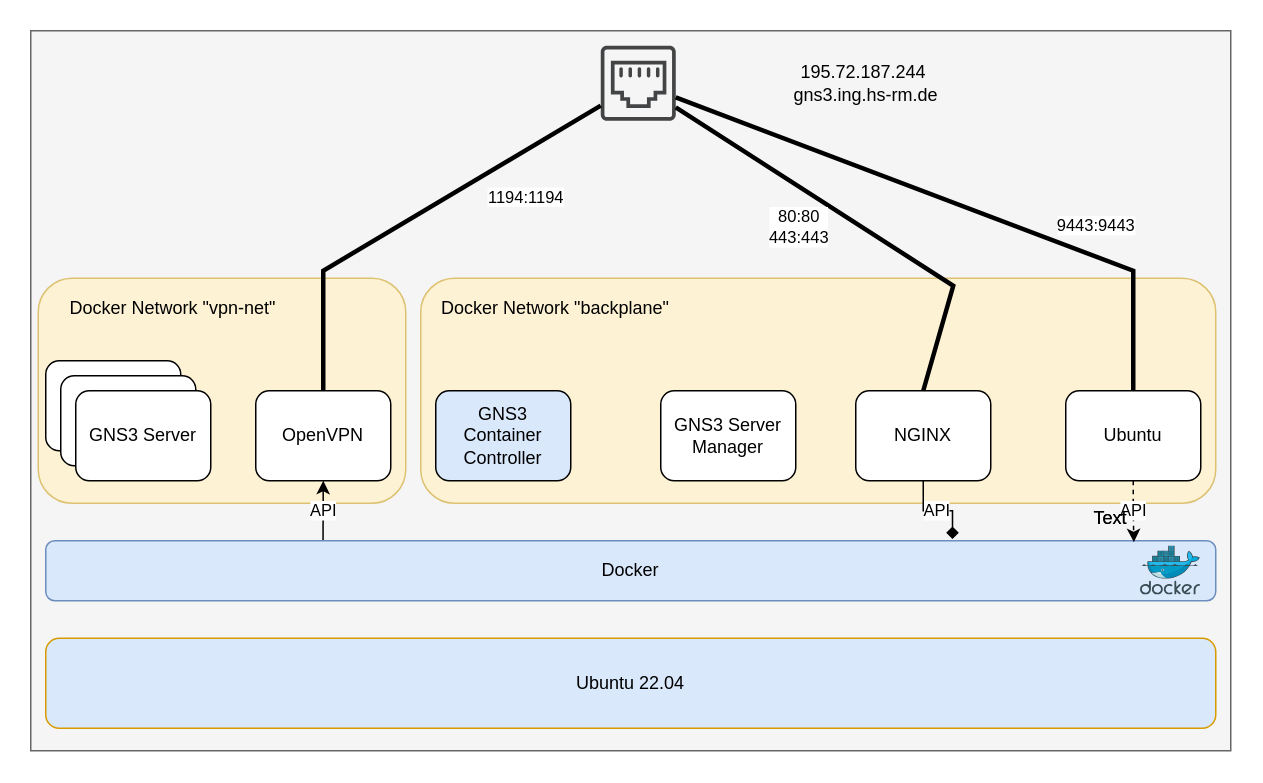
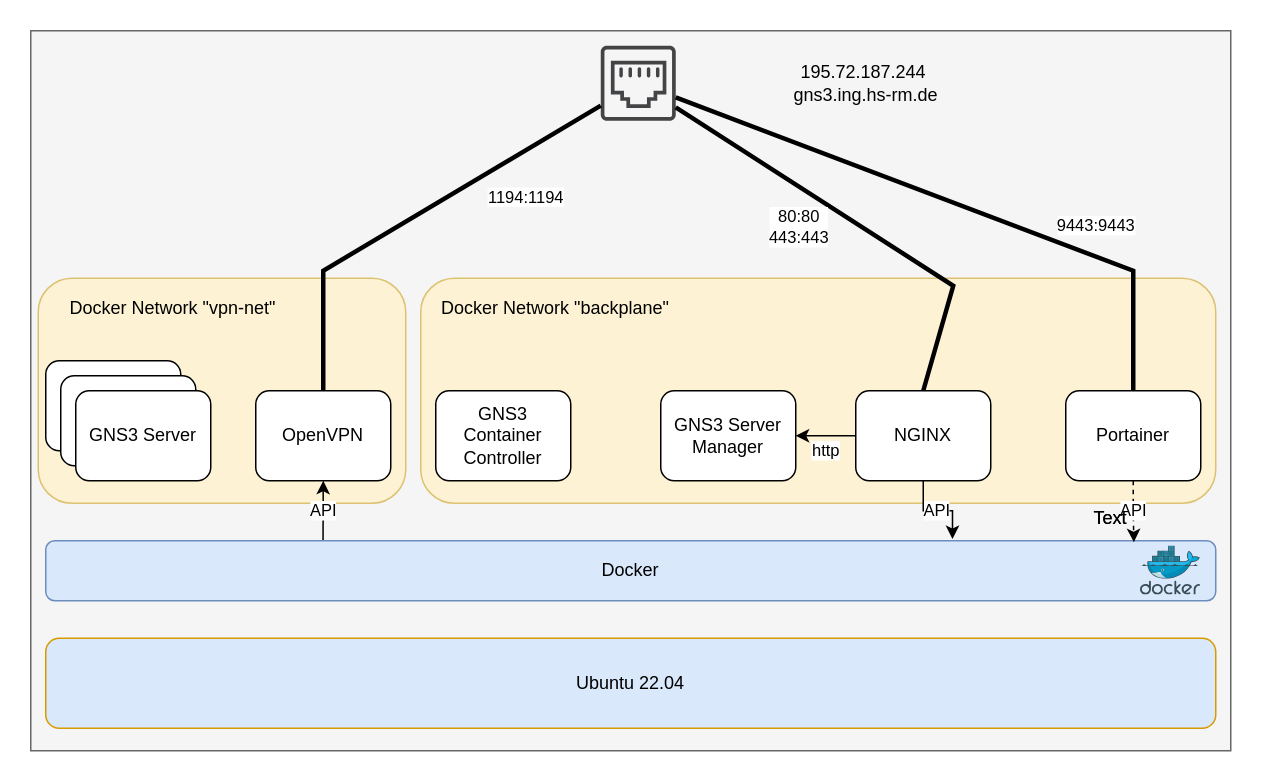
(503, 436) -> (503, 436)
none -> (831, 436)
(1133, 436) -> (1133, 436)
(953, 526) -> (953, 527)
